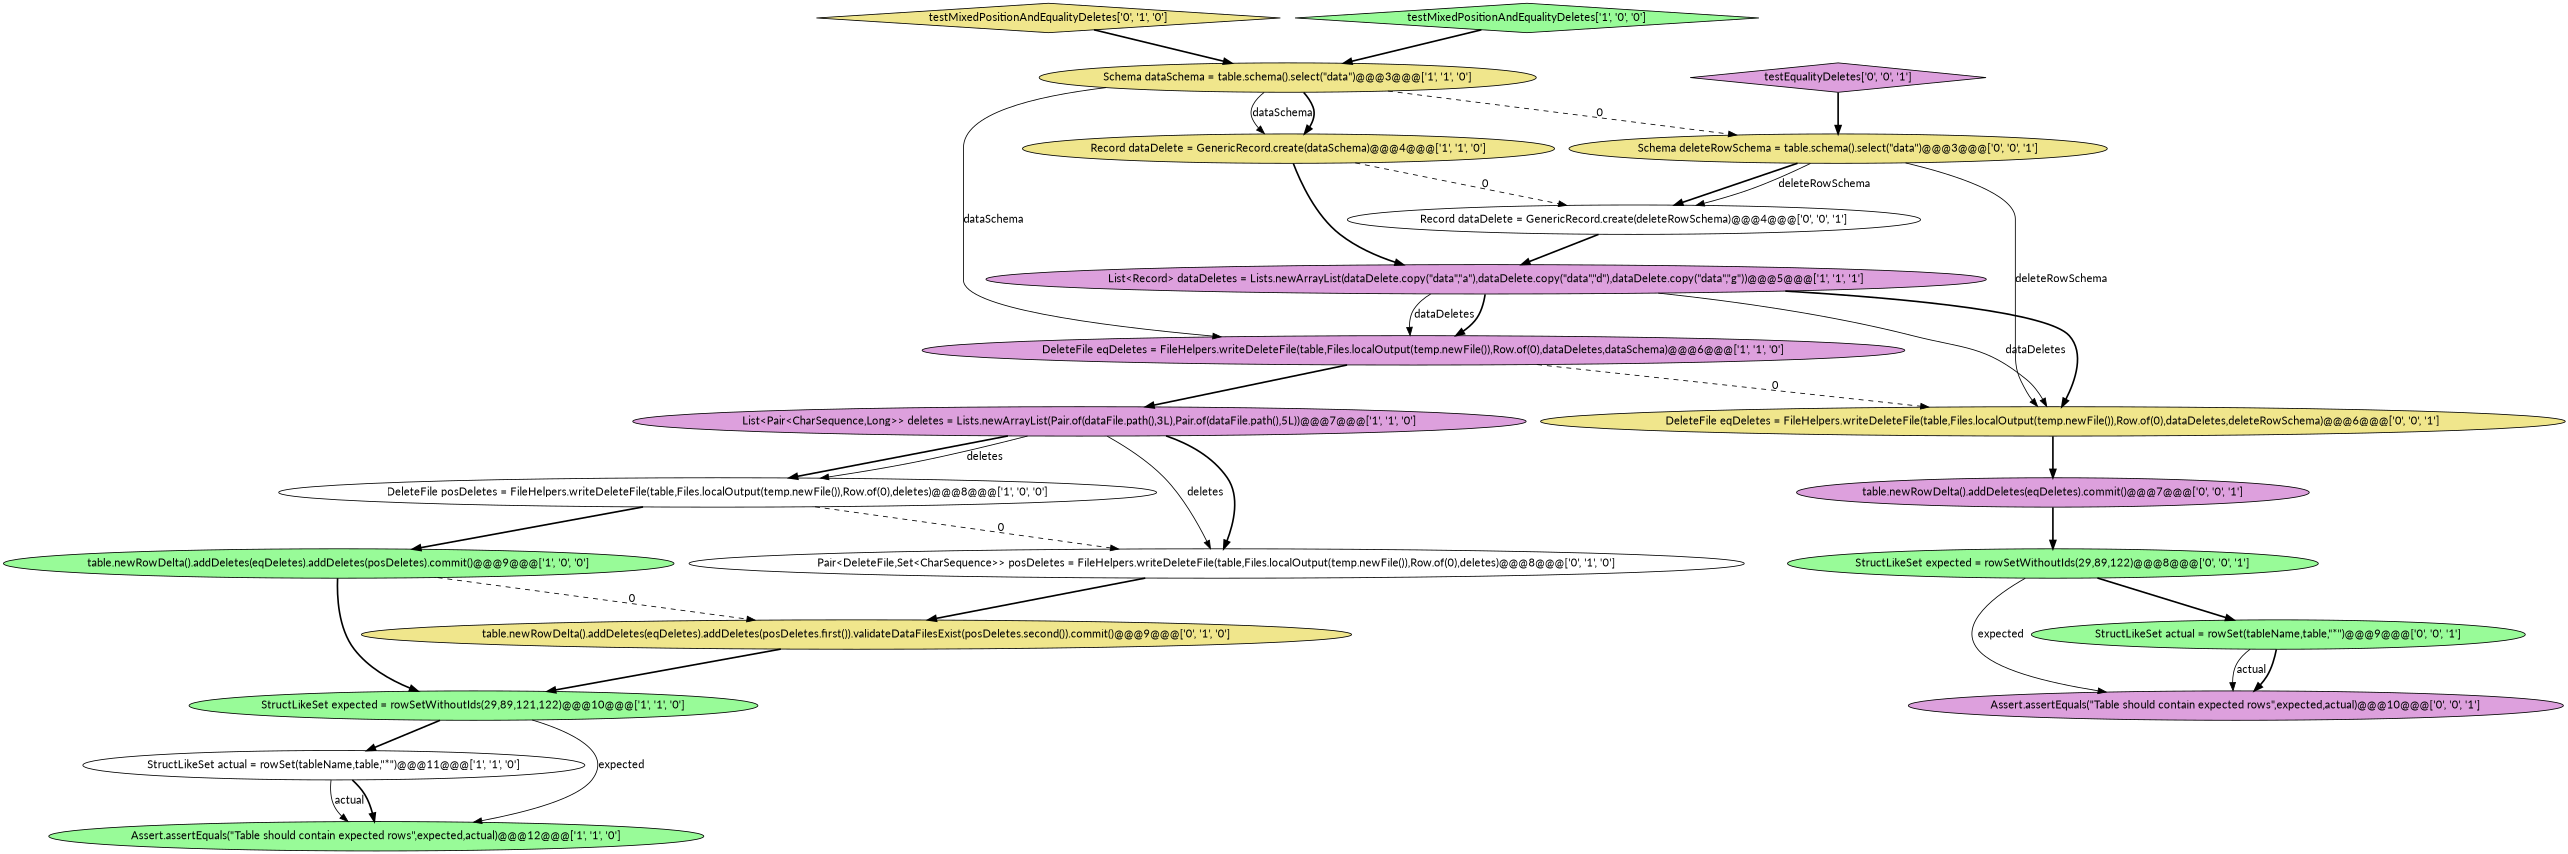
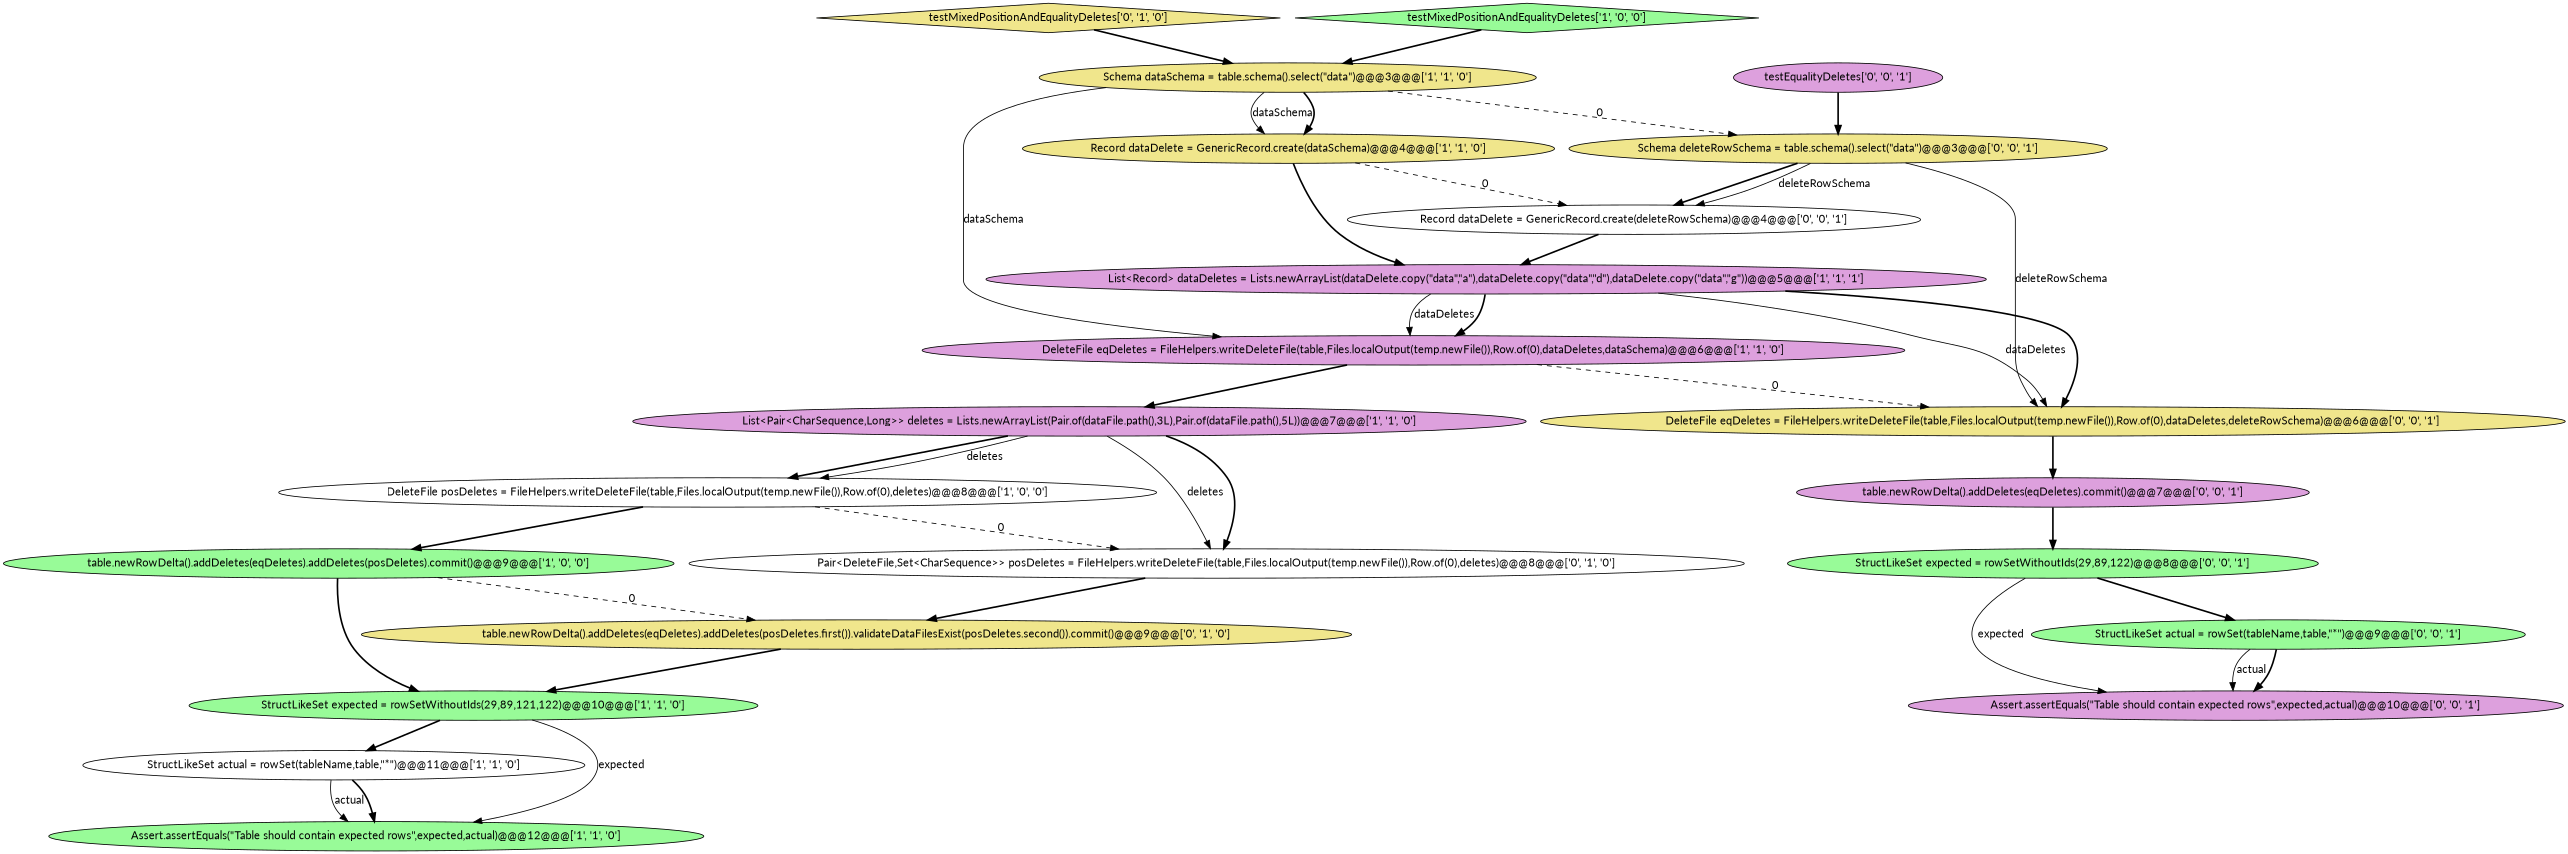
(1838, 78) -> (1838, 78)
